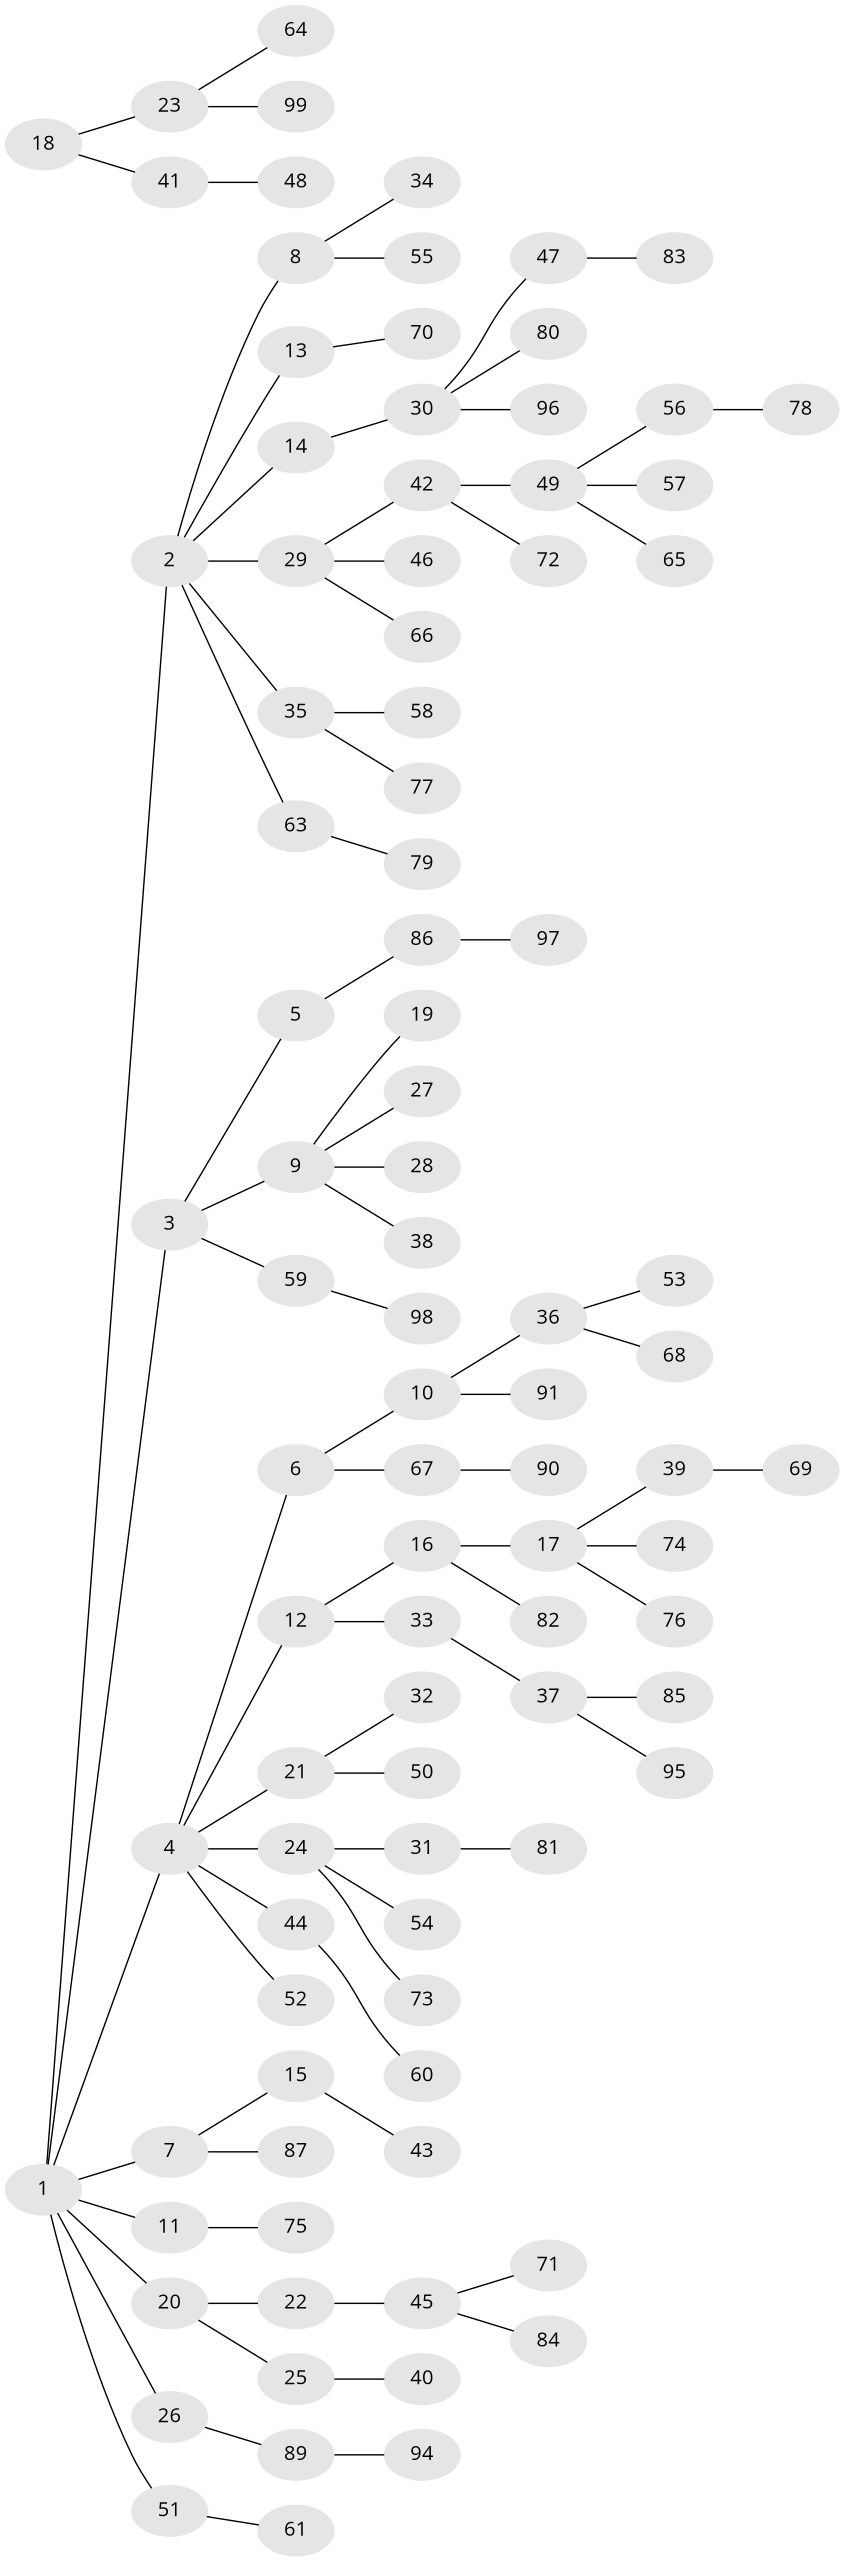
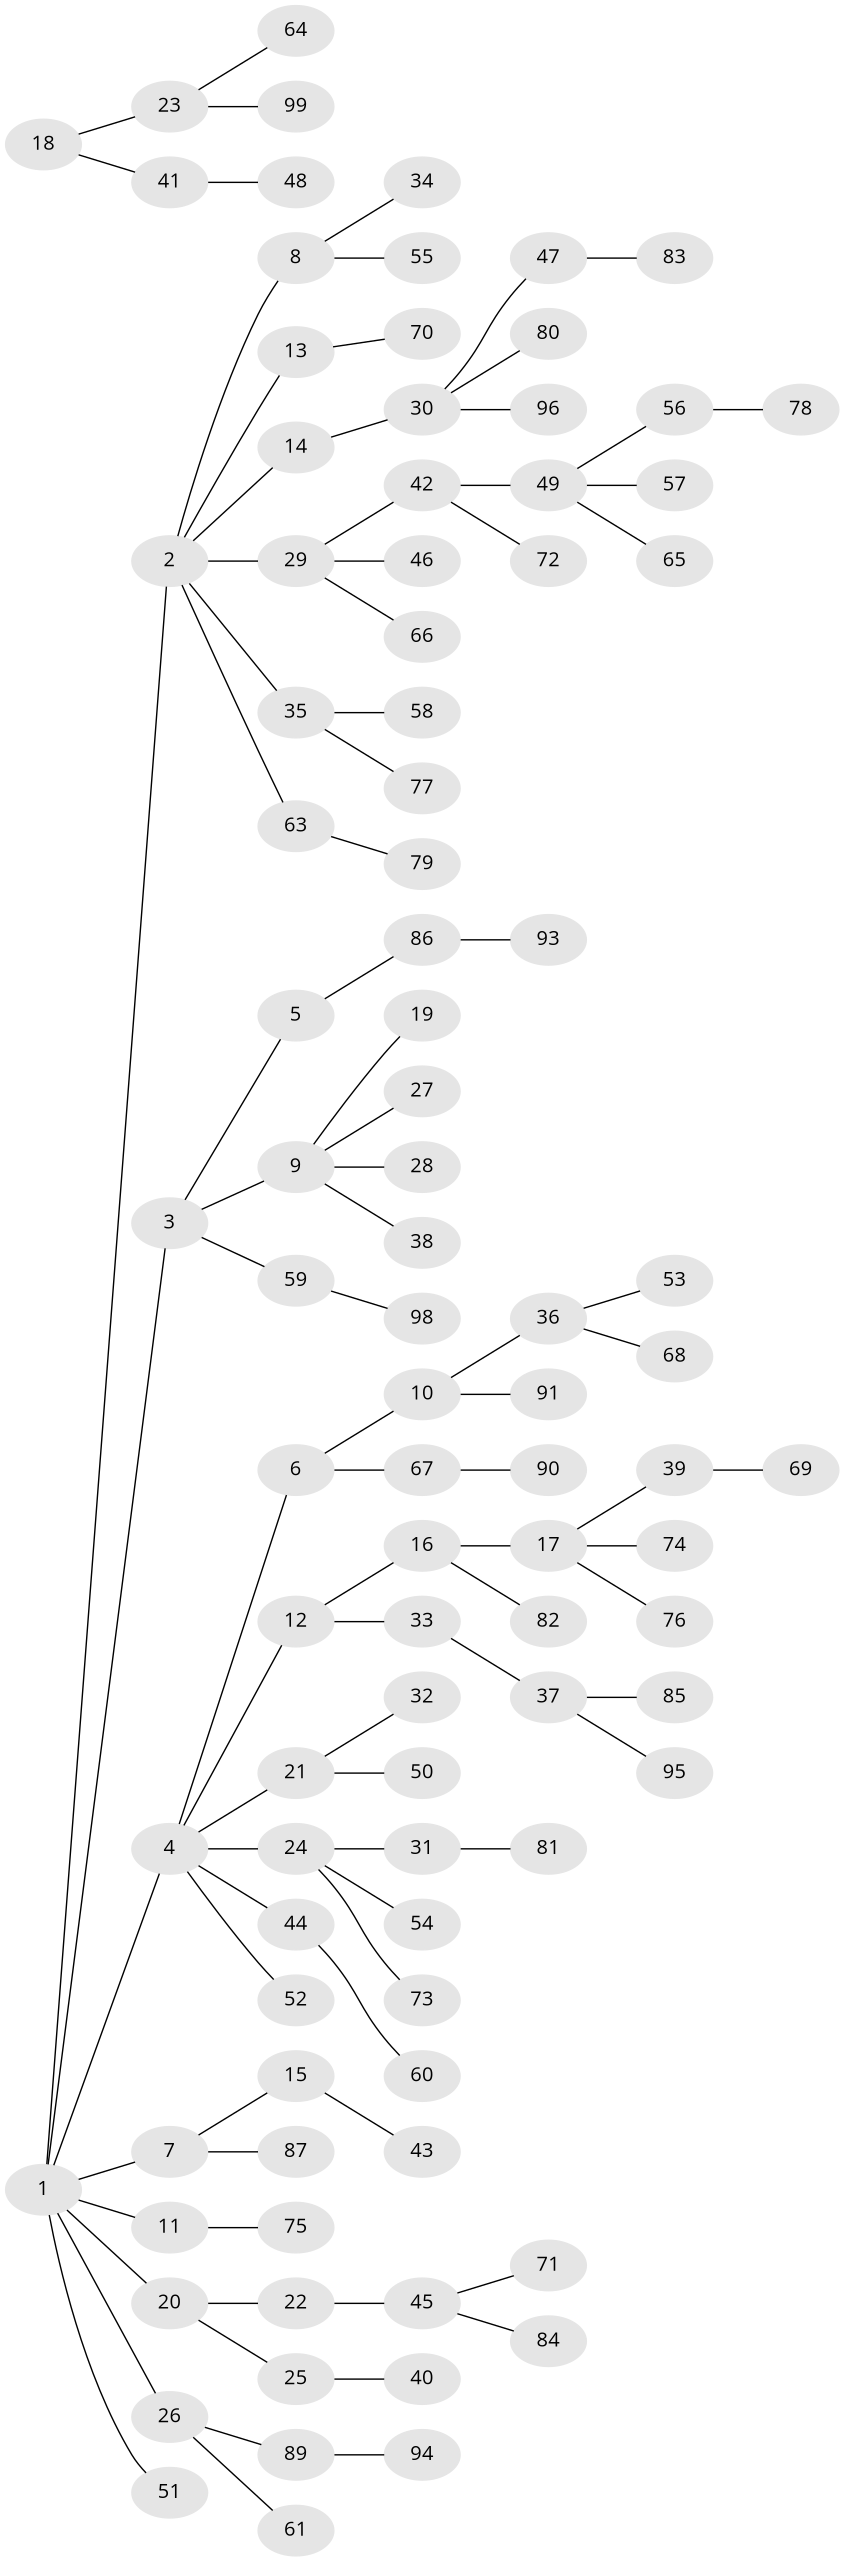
(548, 940) -> (548, 940)
(233, 2521) -> (233, 2474)
